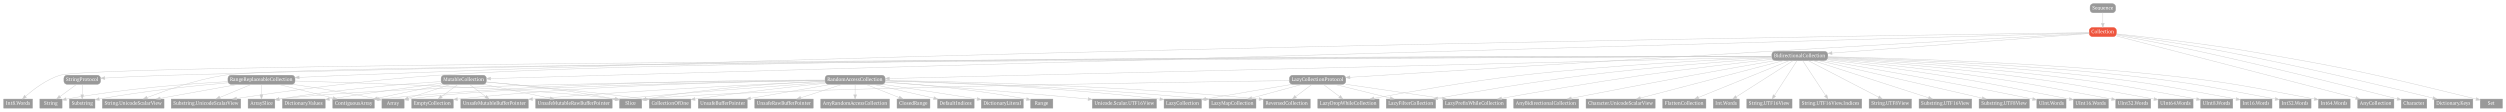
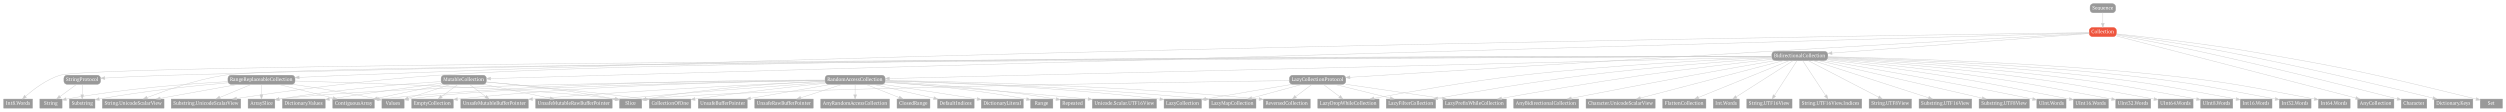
(393, 104) -> (393, 104)
none -> (1073, 104)
